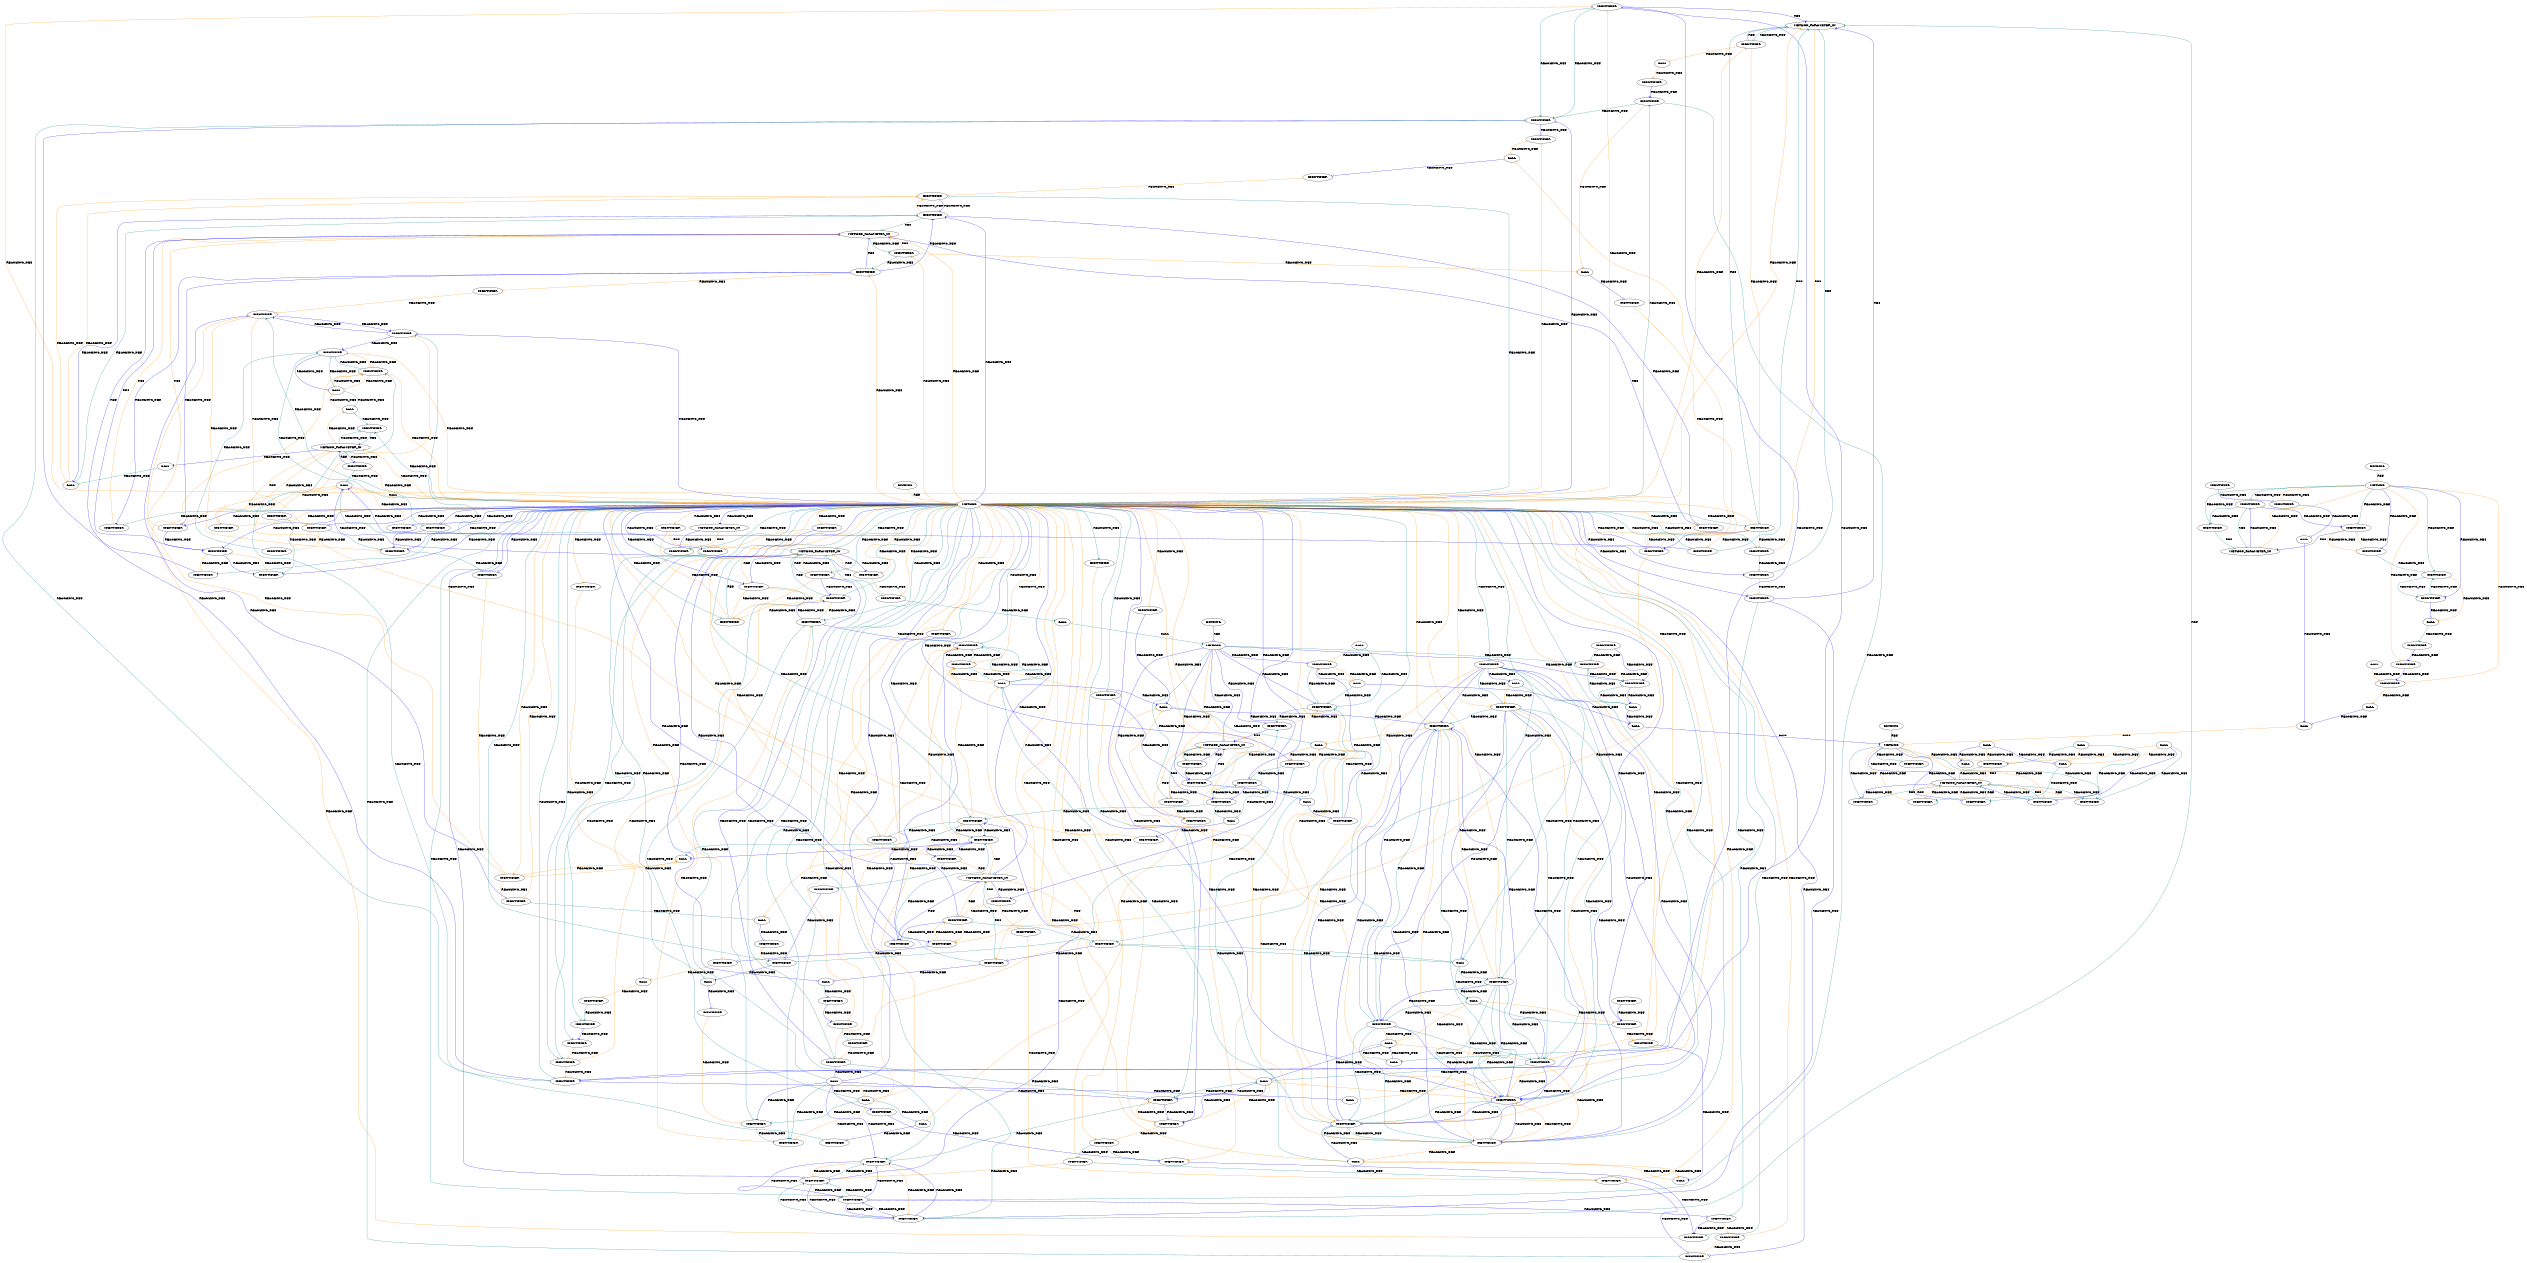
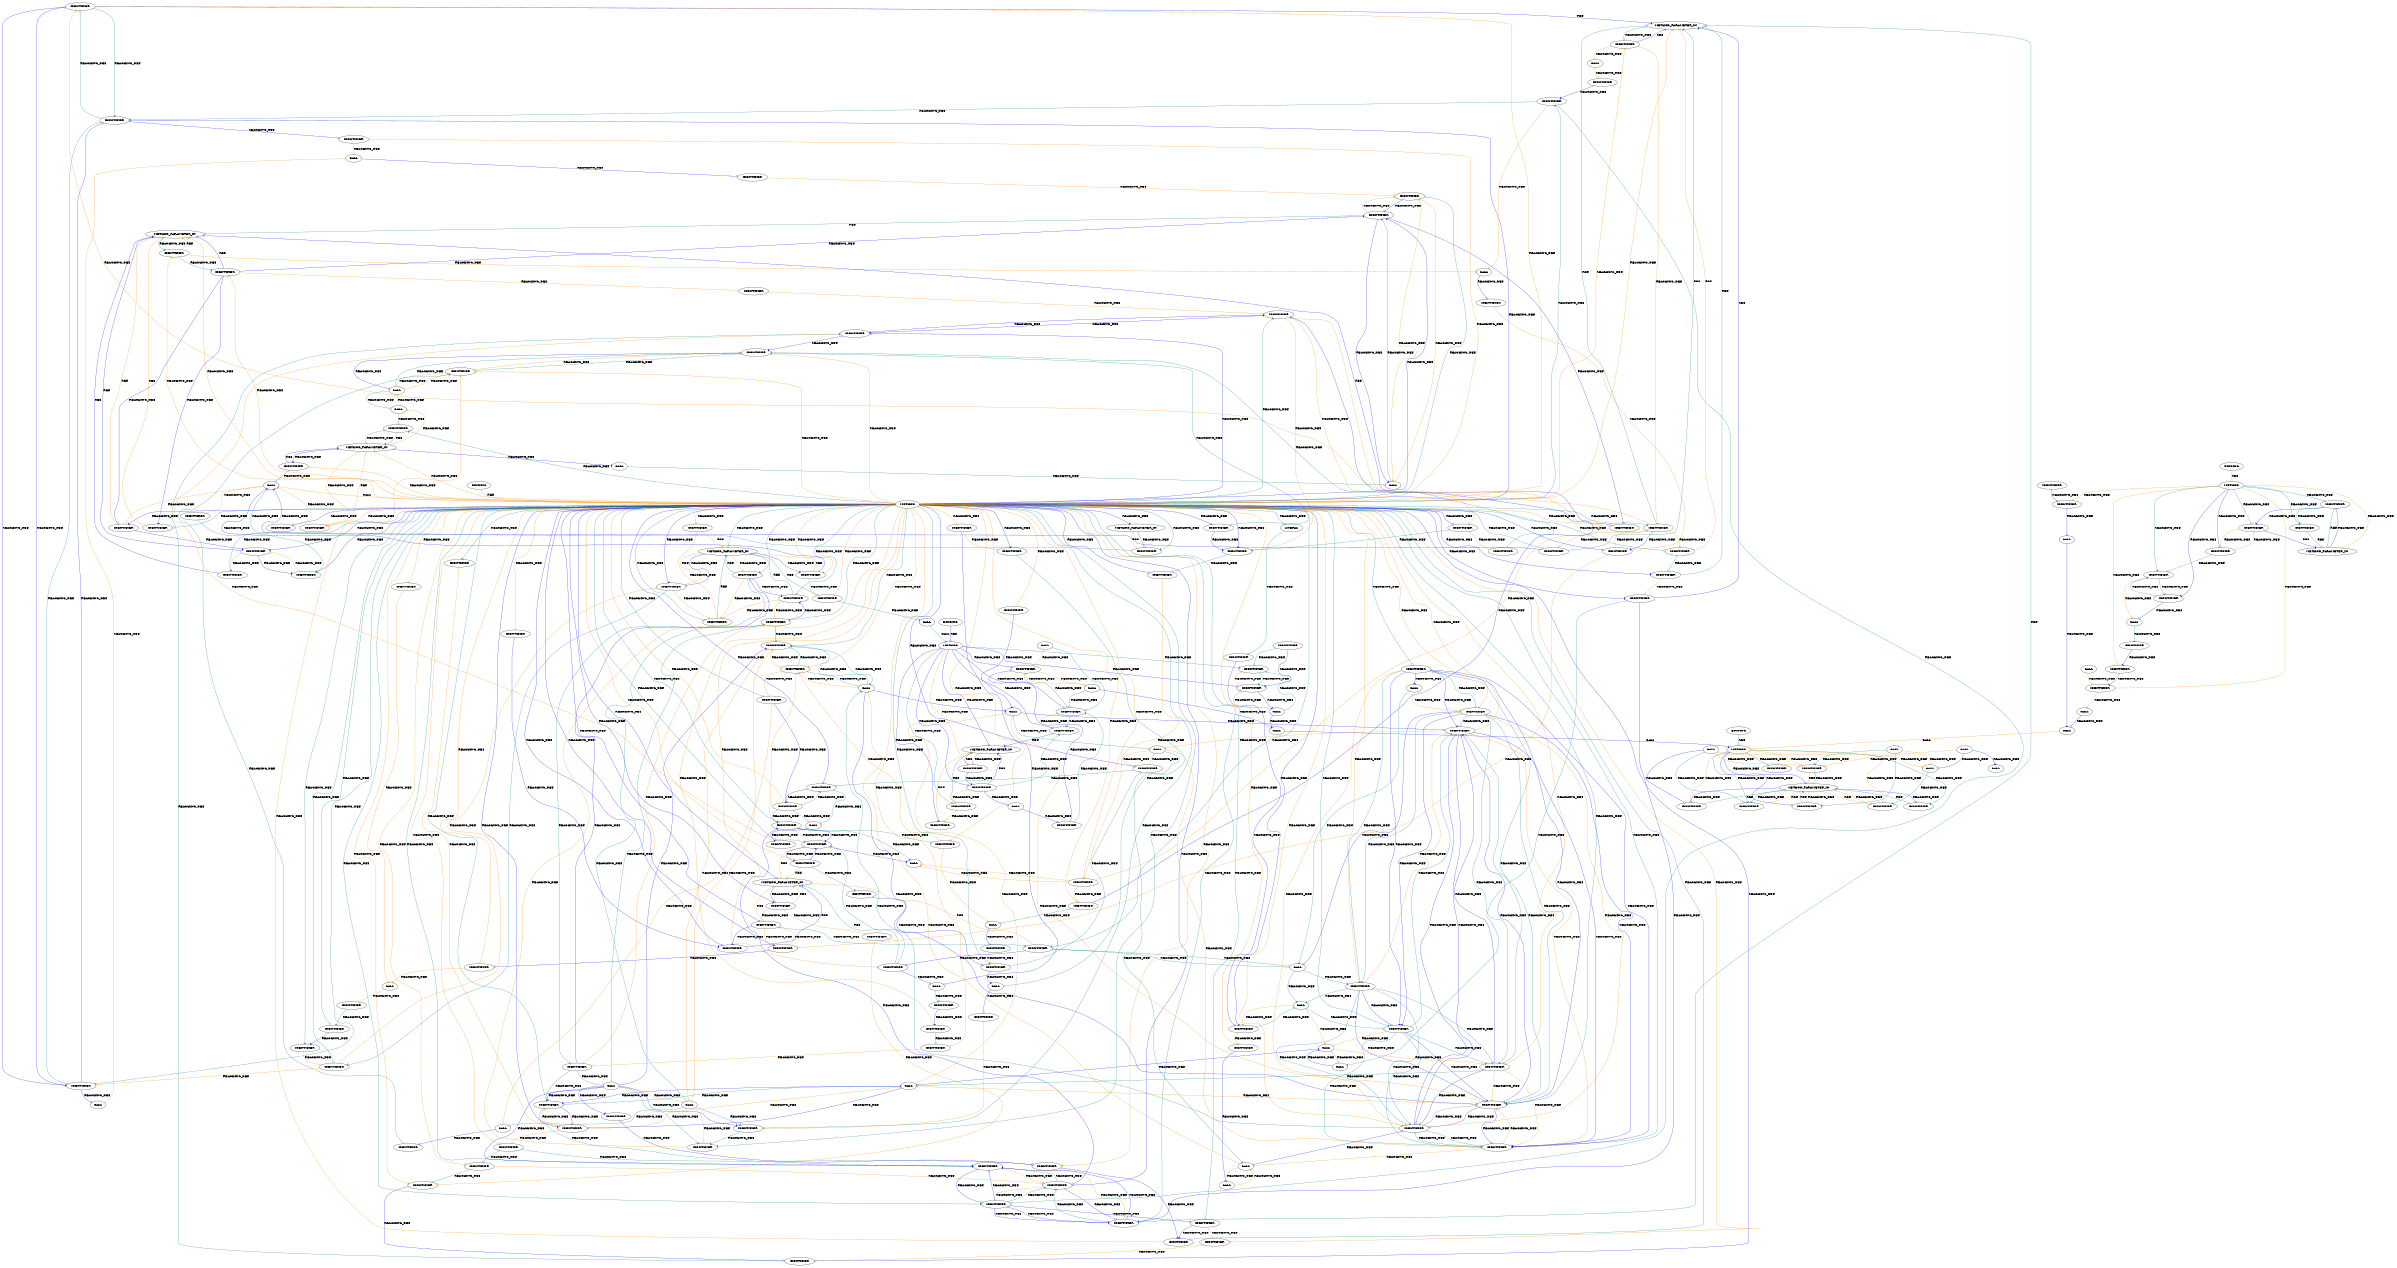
none -> (1292, 528)
